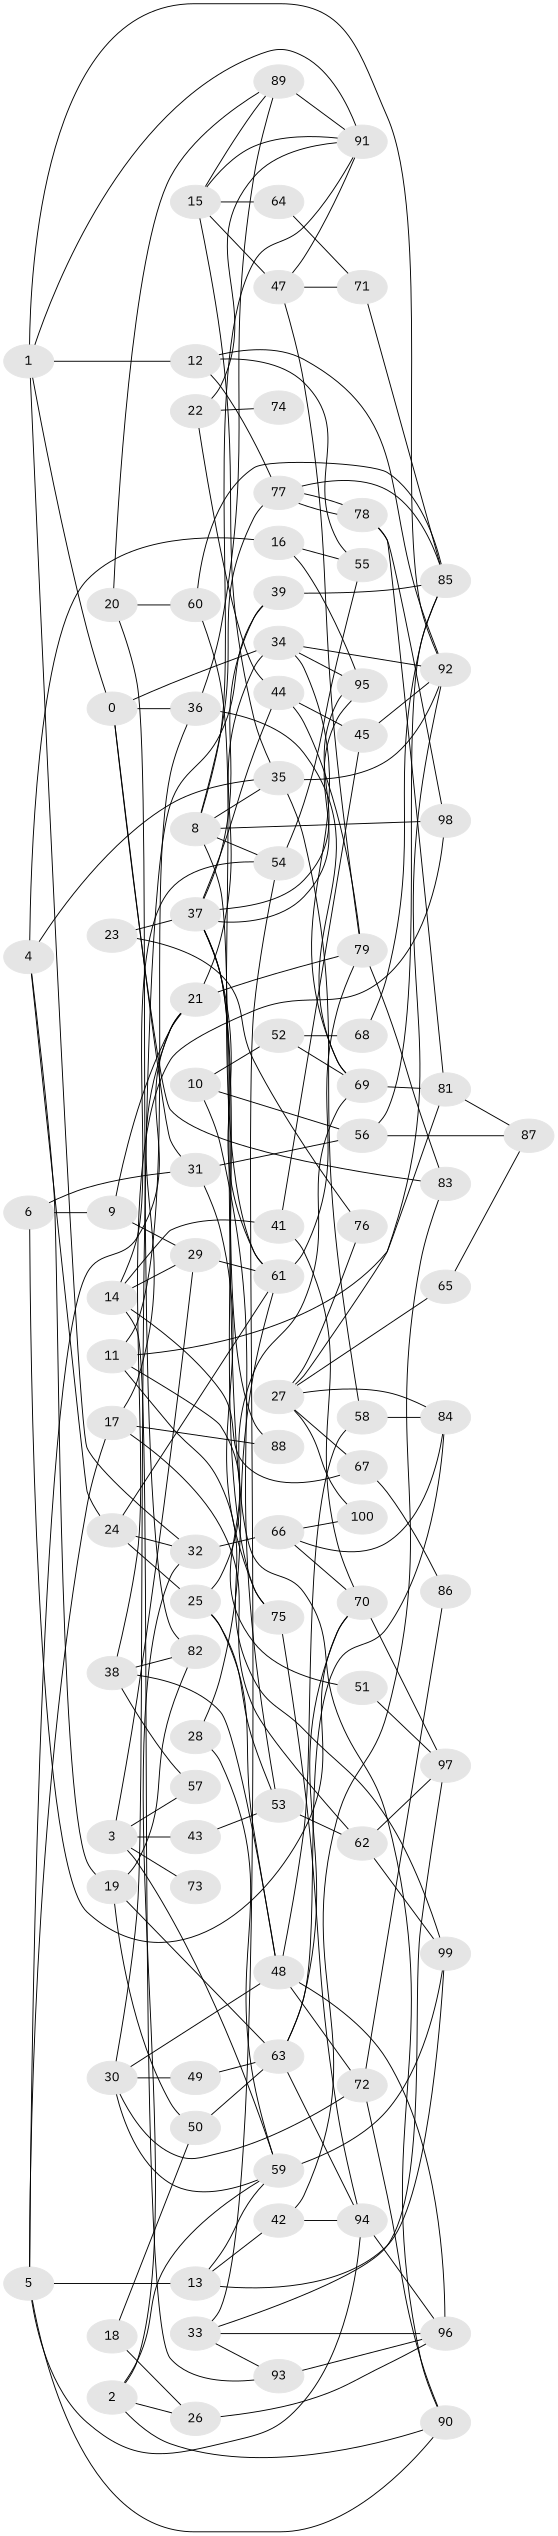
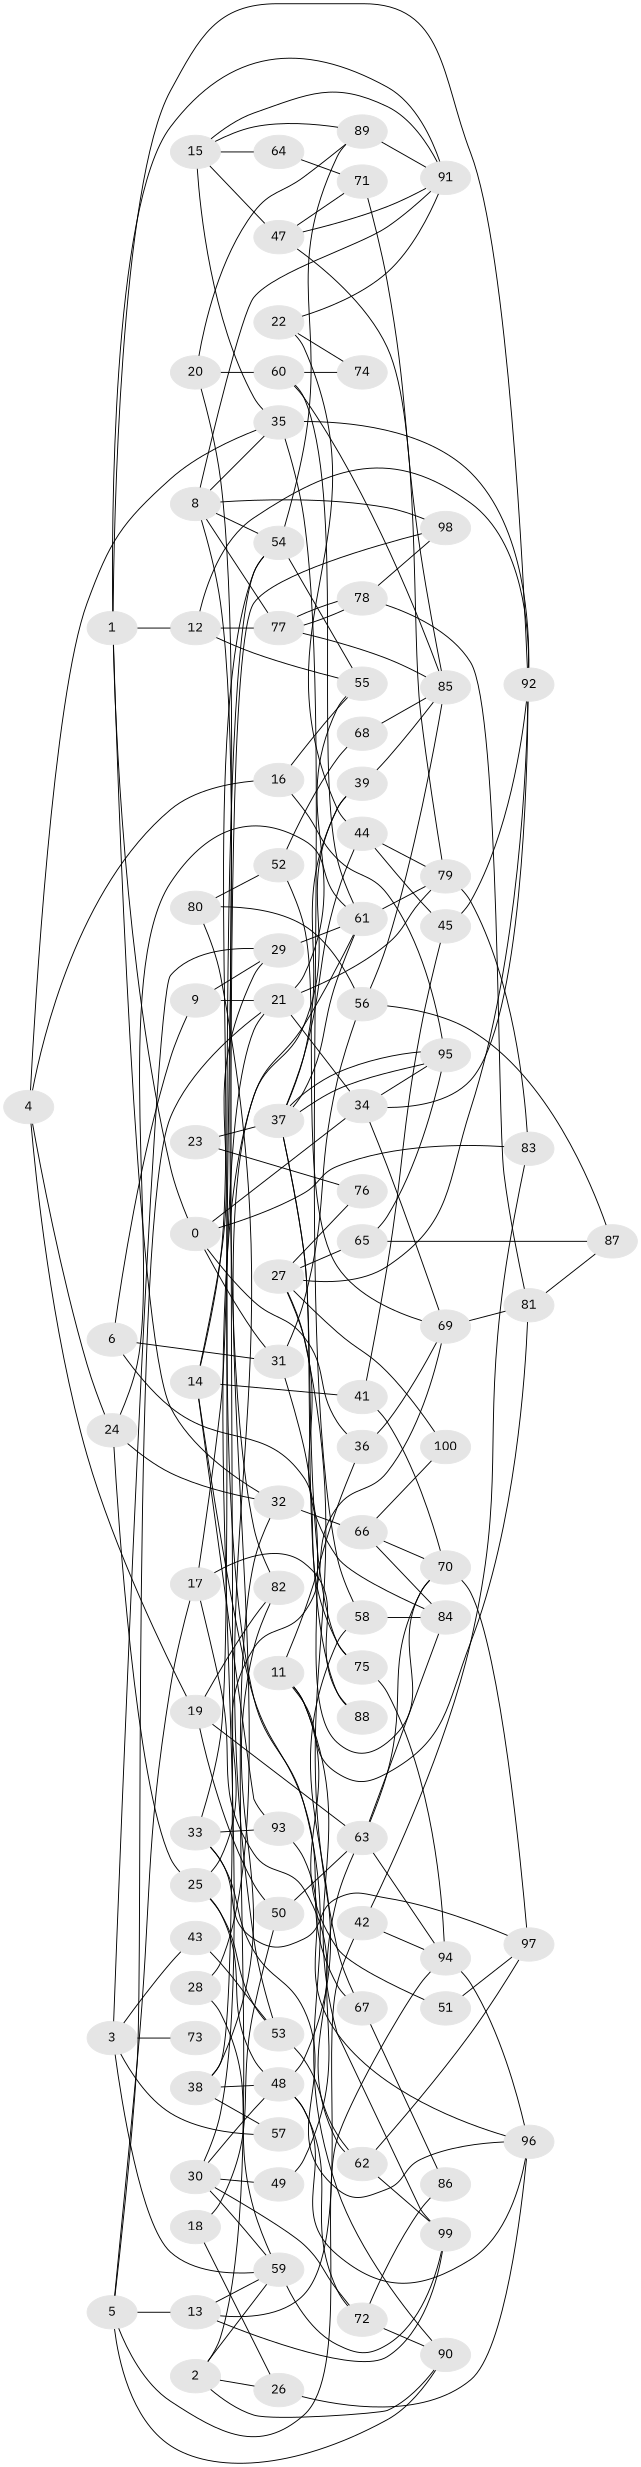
none -> (321, 372)
(239, 396) -> (310, 333)
none -> (324, 887)
(195, 1085) -> (195, 908)
none -> (416, 1157)
